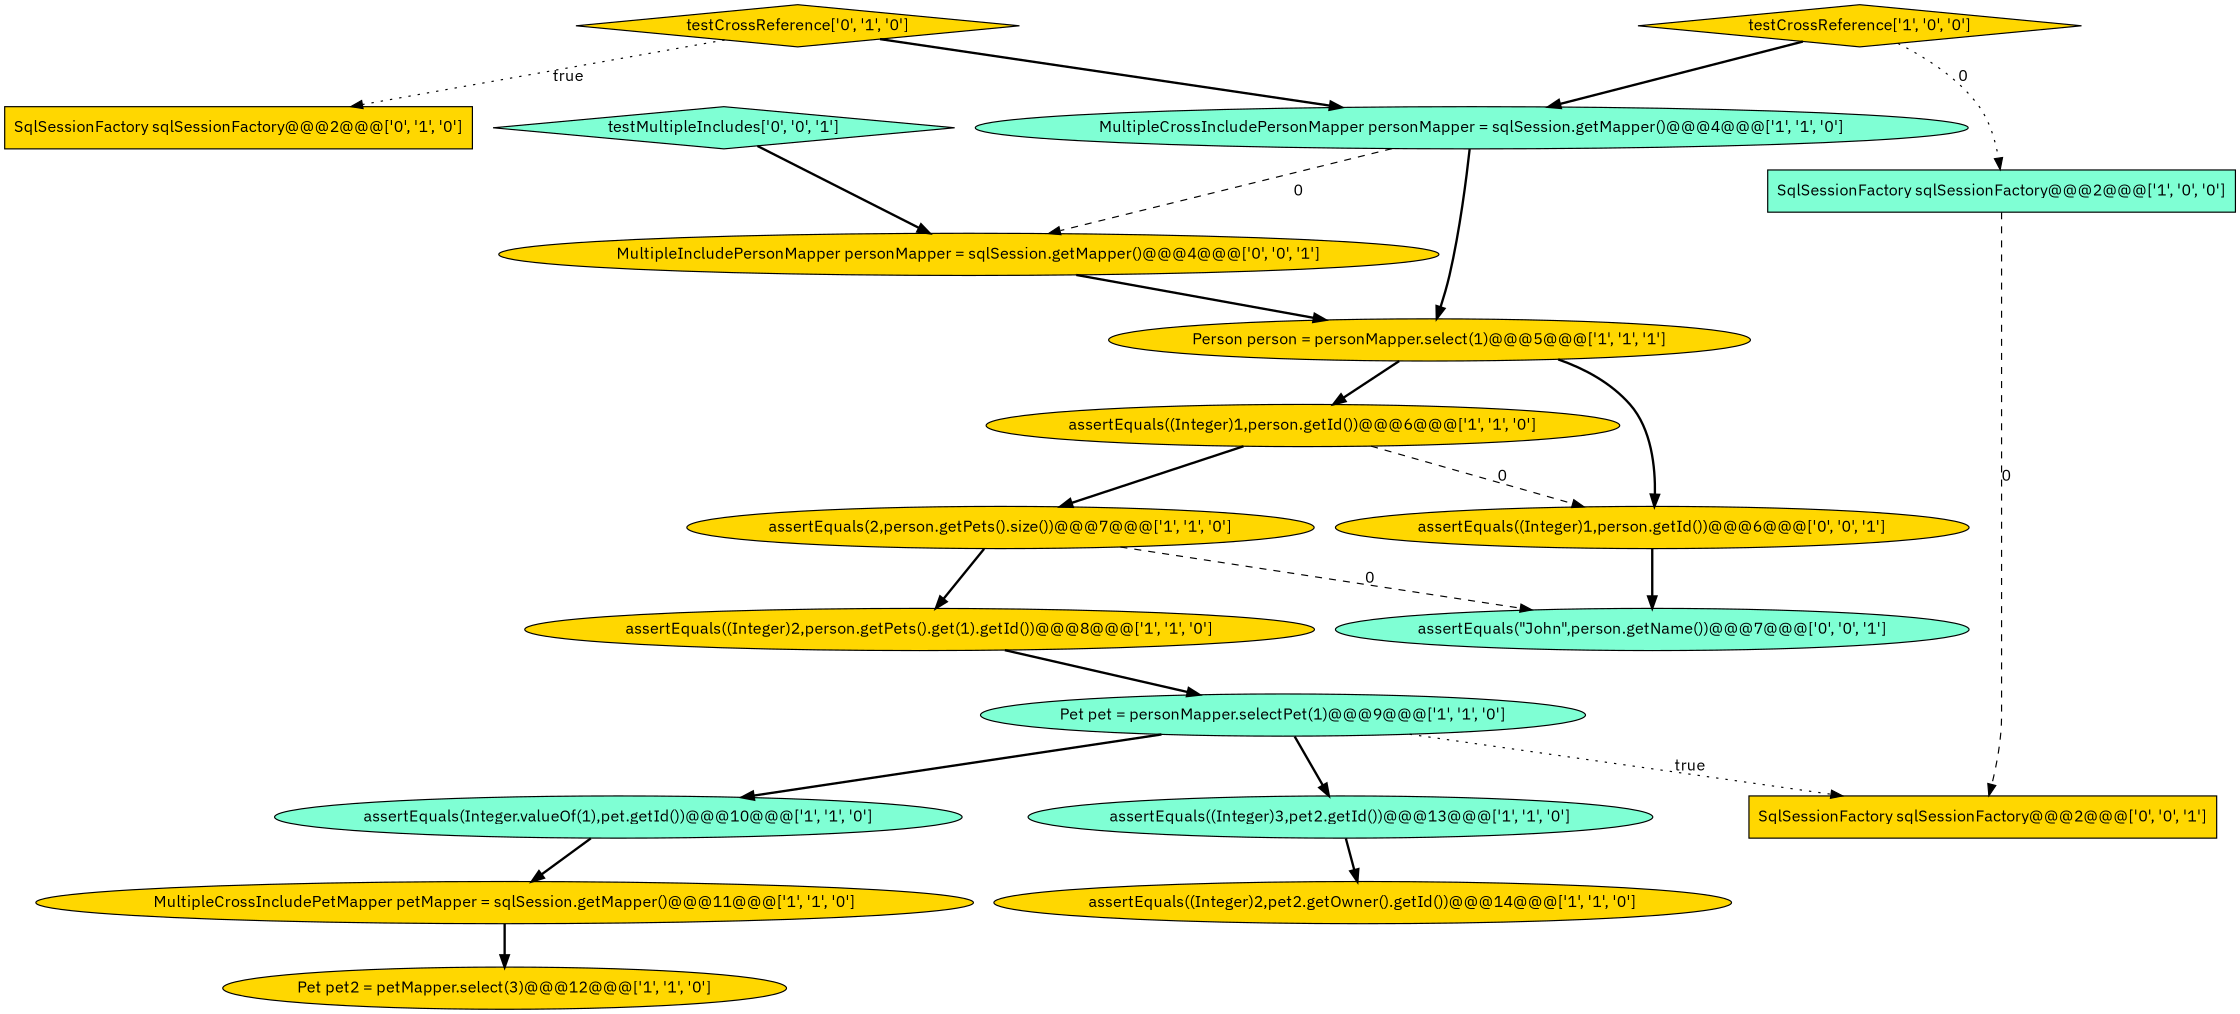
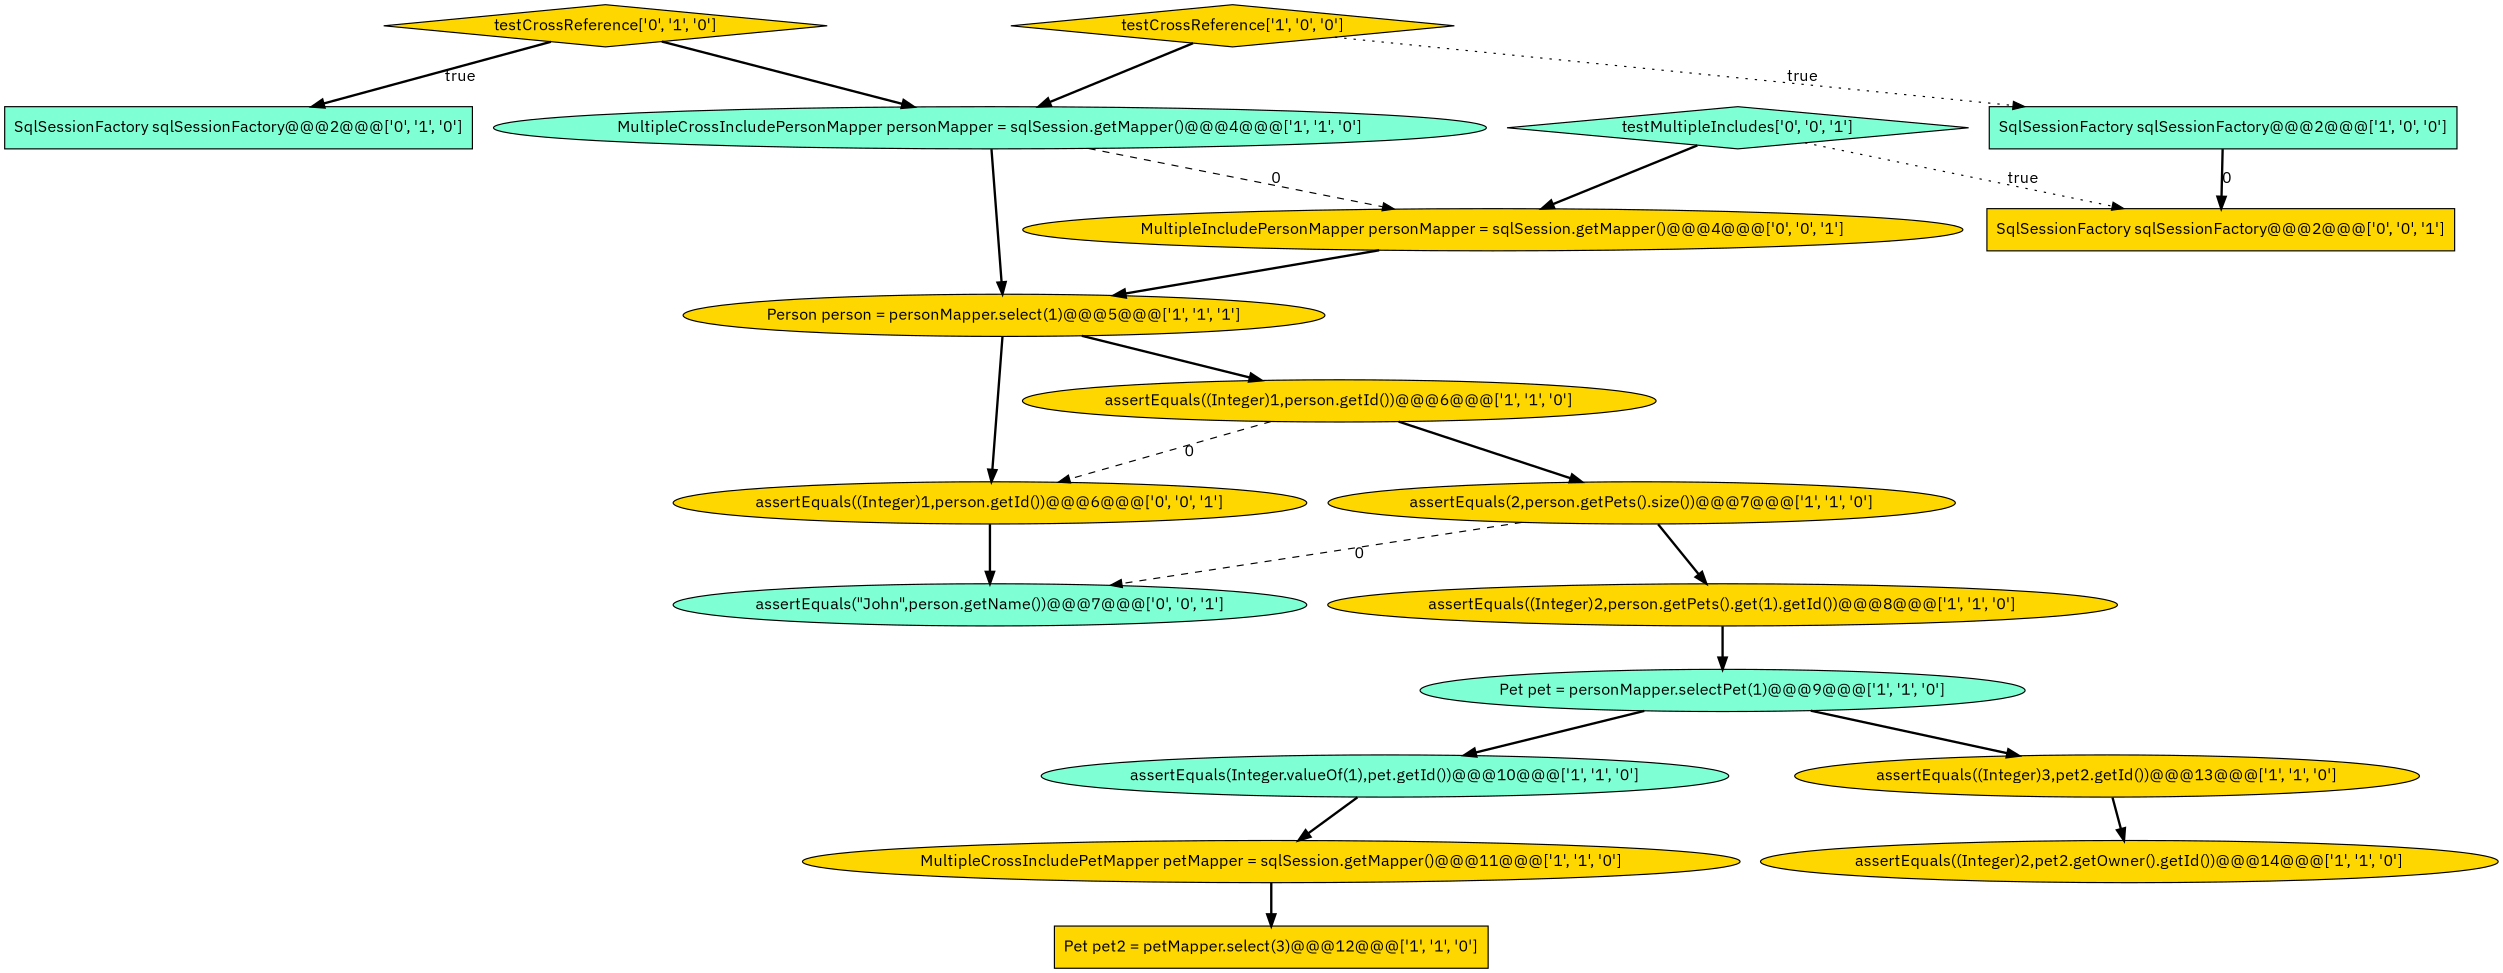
(544, 72) -> (437, 73)
(1963, 77) -> (1803, 77)
(239, 128) -> (239, 128)
(2002, 499) -> (2222, 173)
(1620, 764) -> (1958, 174)
(1340, 817) -> (2107, 776)
(505, 988) -> (1271, 947)
